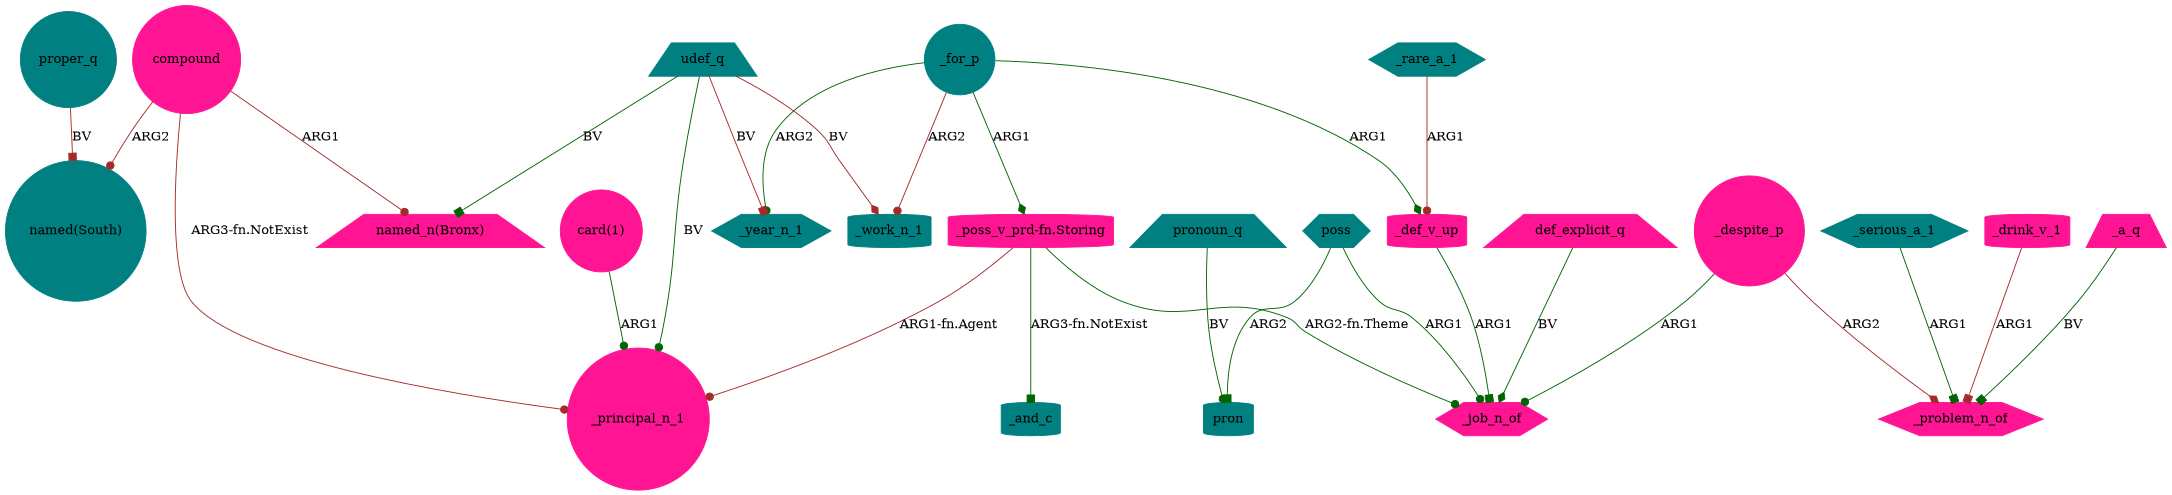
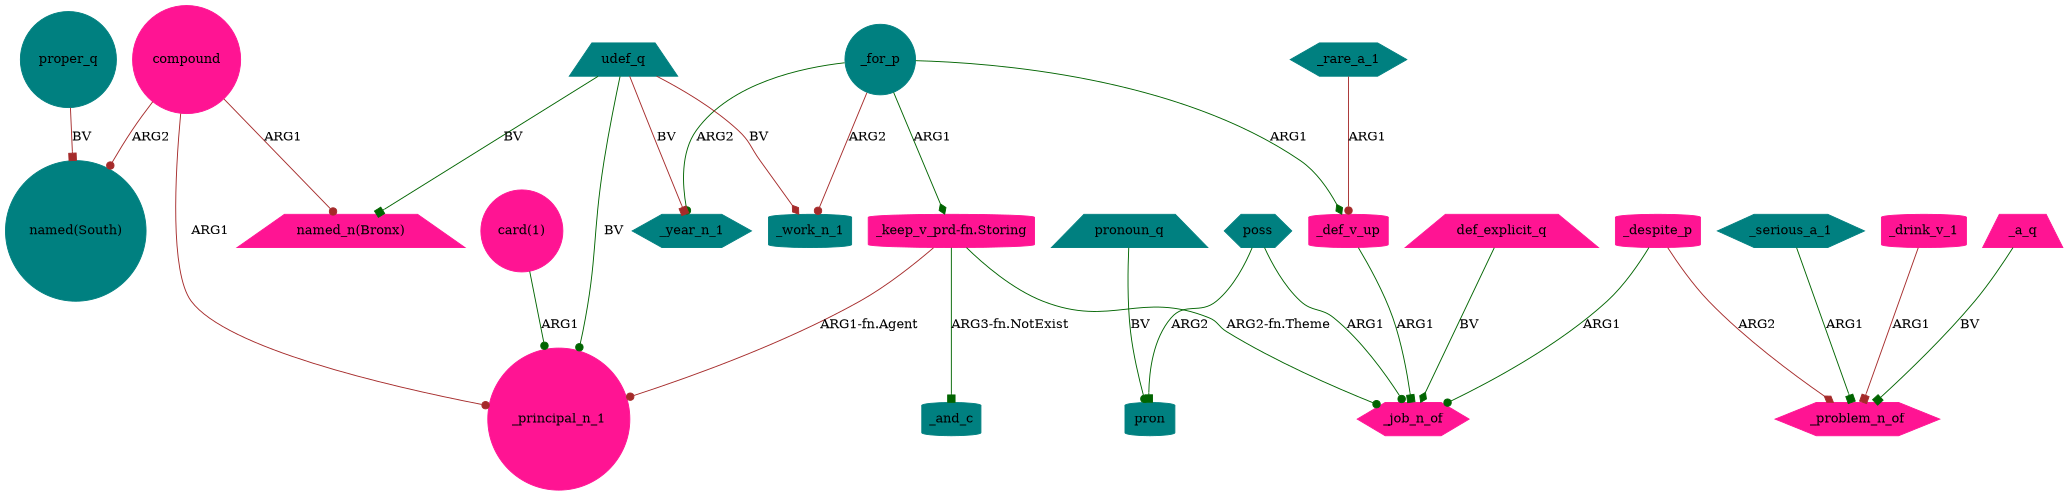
(250, 231) -> (210, 231)
(1031, 231) -> (951, 231)
(1749, 231) -> (1658, 231)
